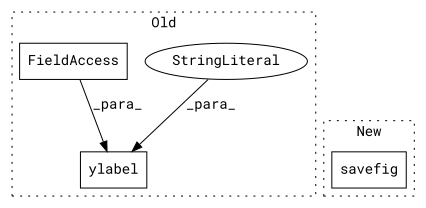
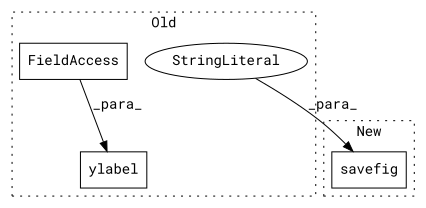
(174, 112) -> (303, 108)
